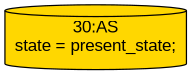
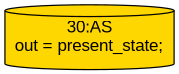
(96, 37) -> (90, 37)
